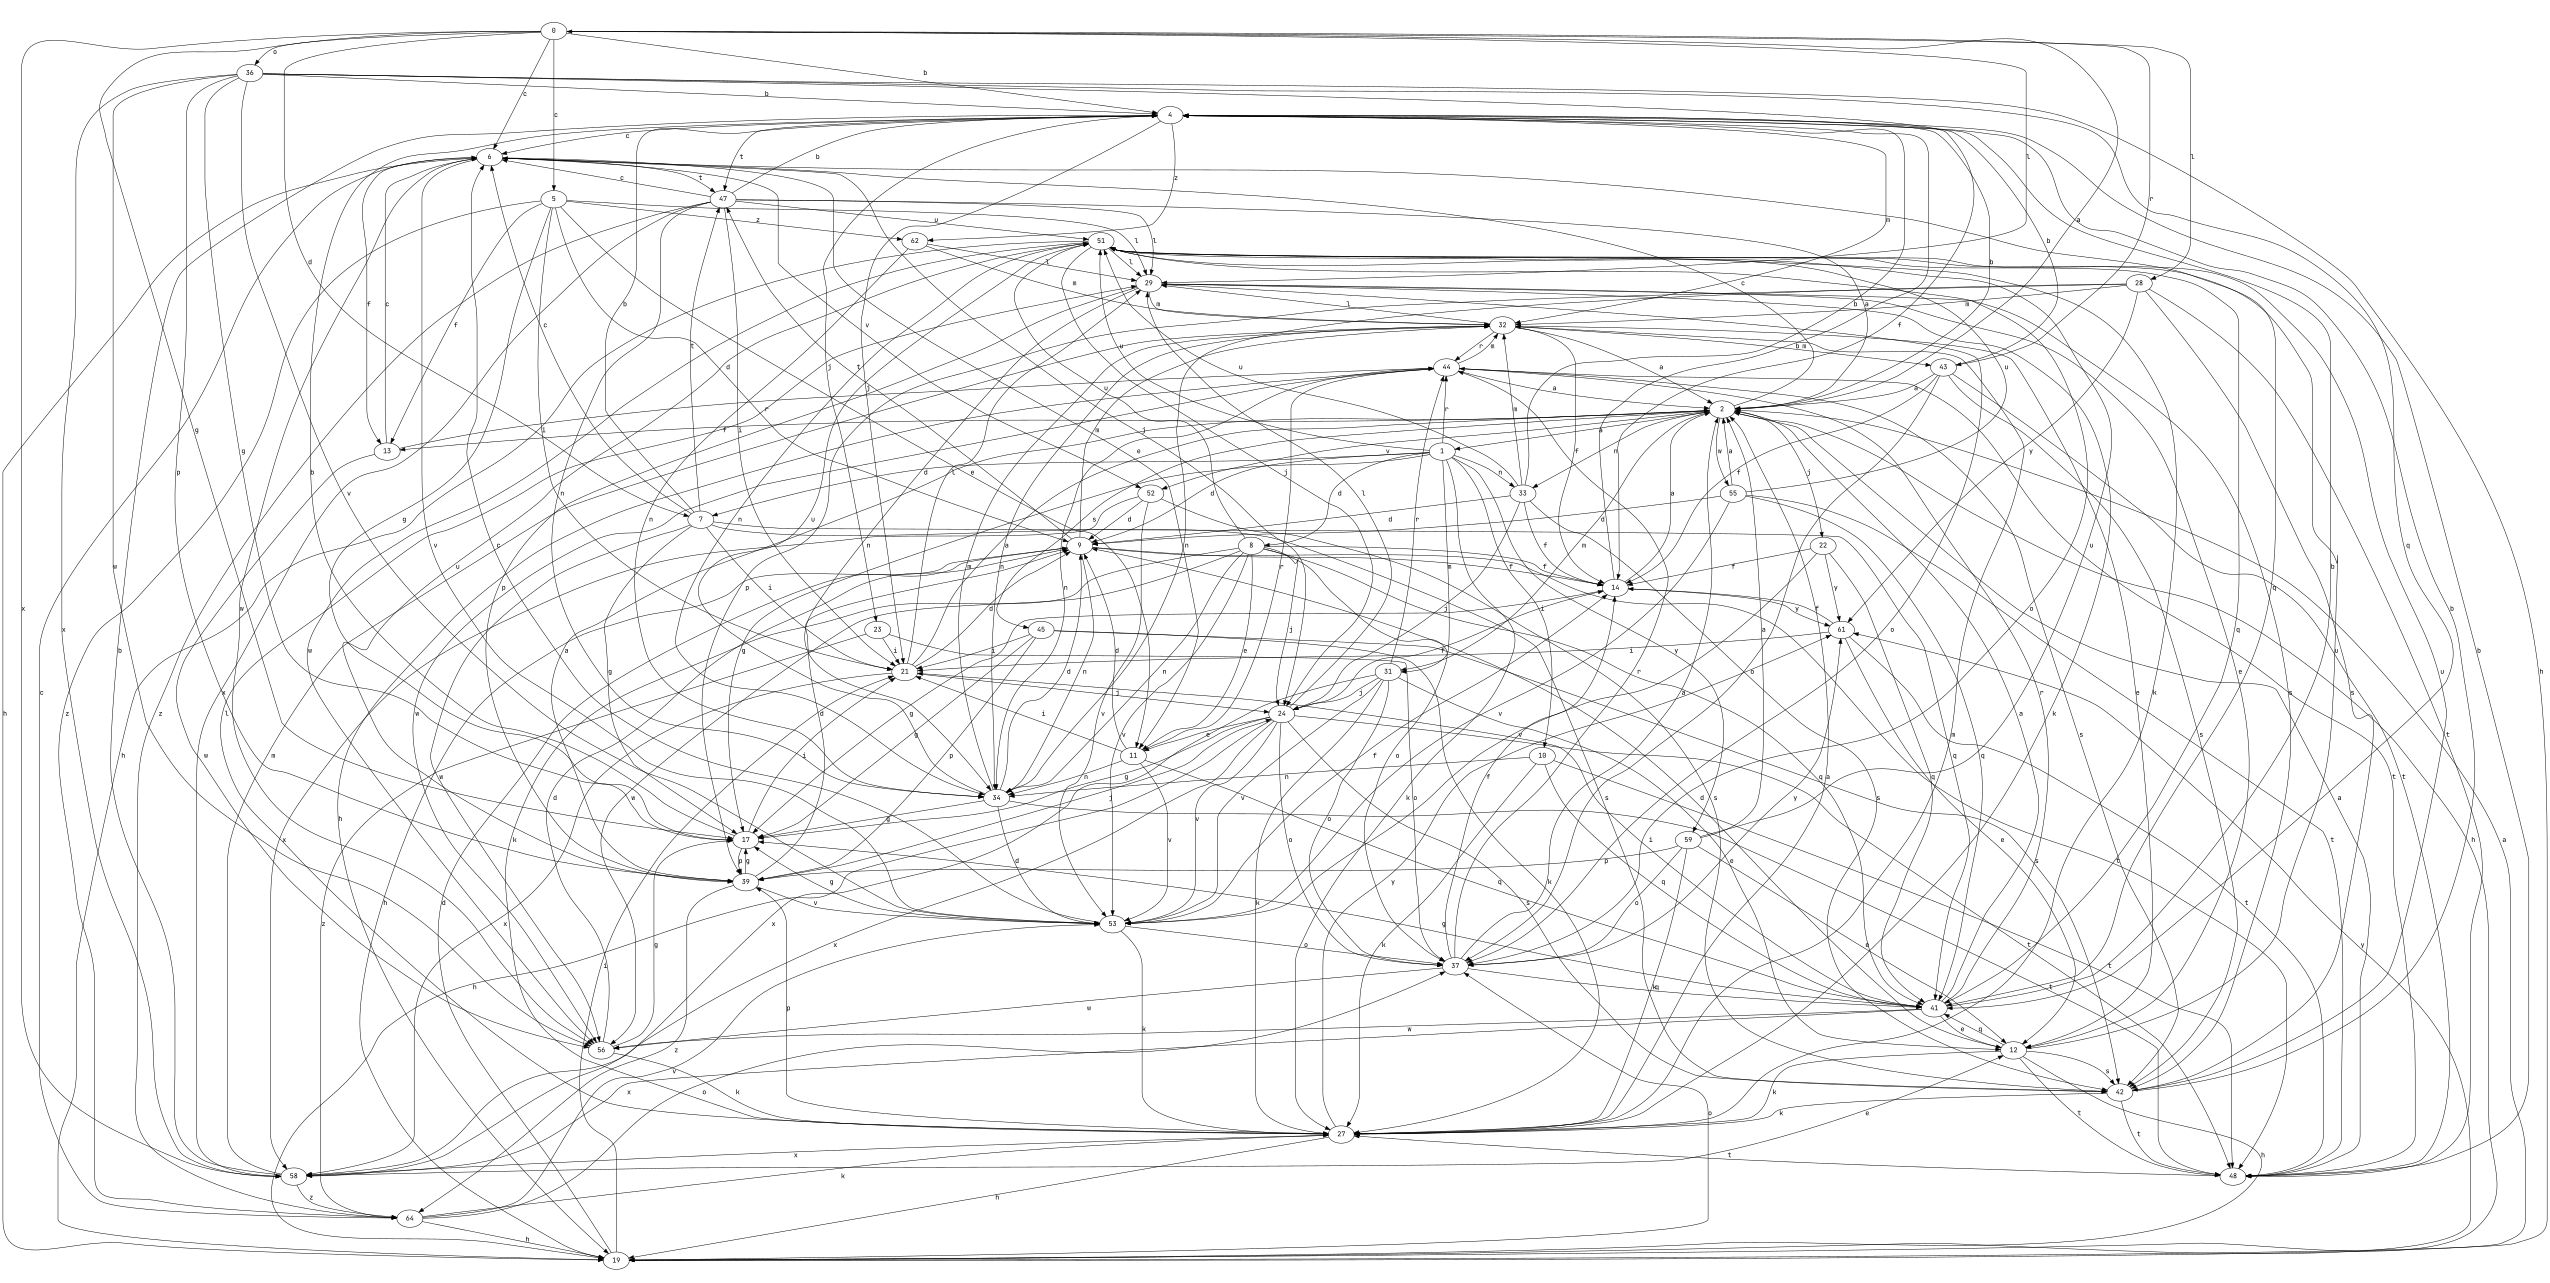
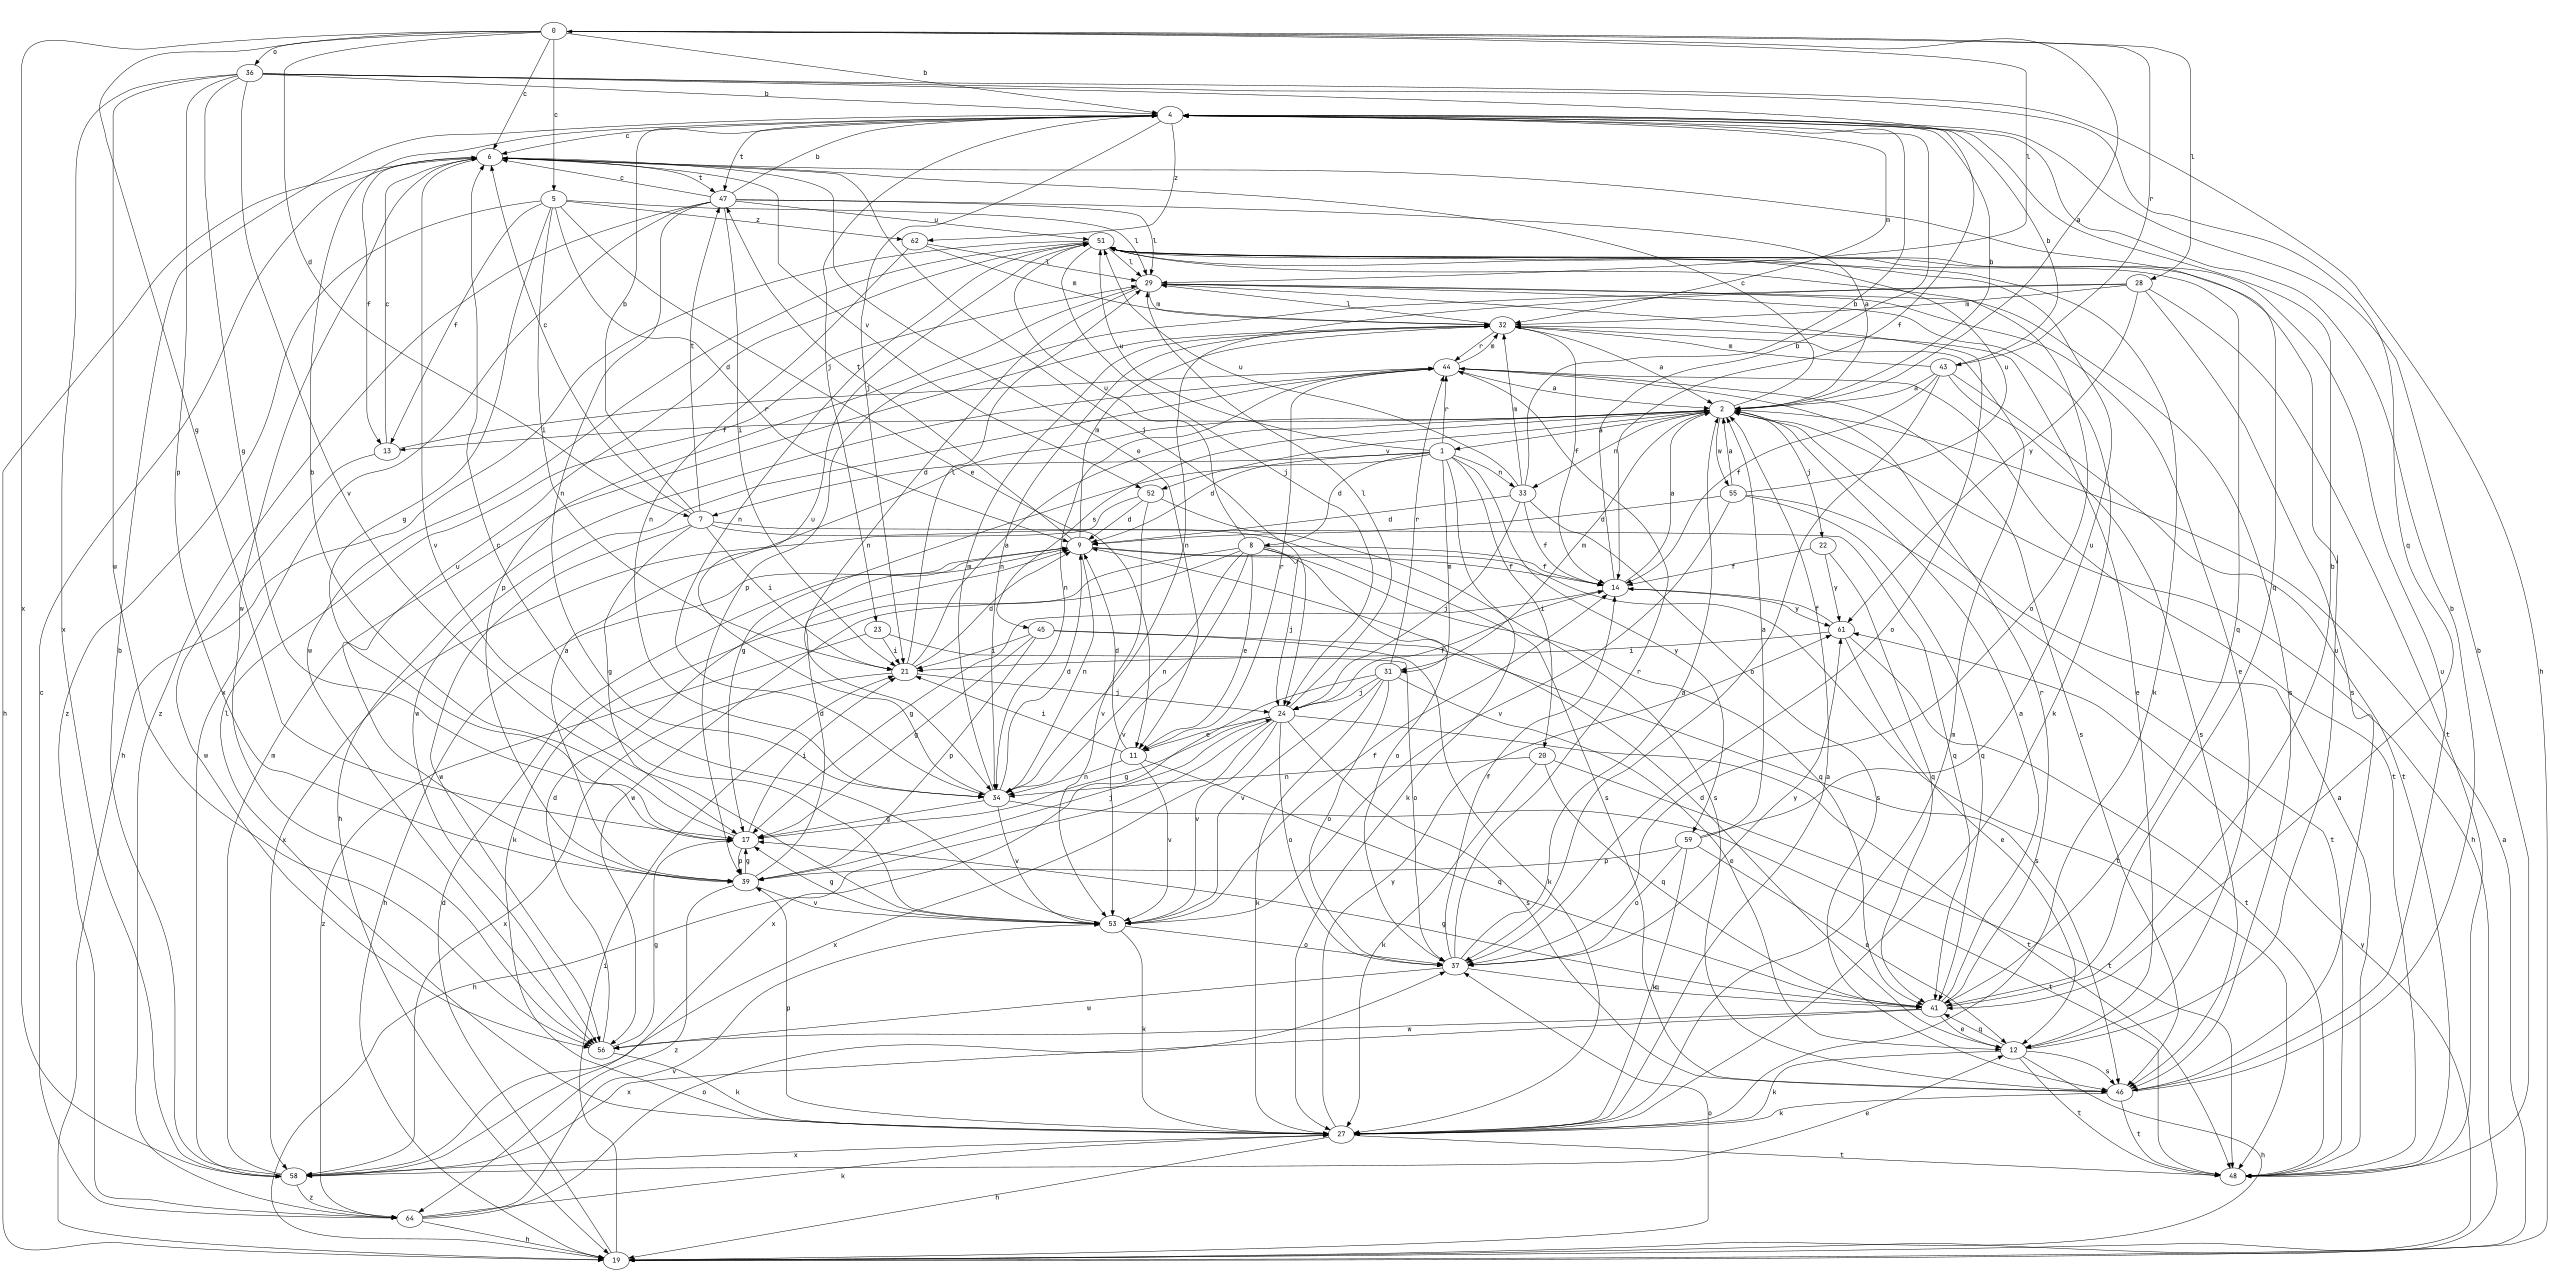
(1721, 342) -> (1725, 350)
(1469, 730) -> none
(1478, 755) -> none
(1542, 756) -> (1542, 756)
(1017, 861) -> (1017, 861)
(2120, 1092) -> (2120, 1092)
(1789, 1162) -> (1785, 1155)
